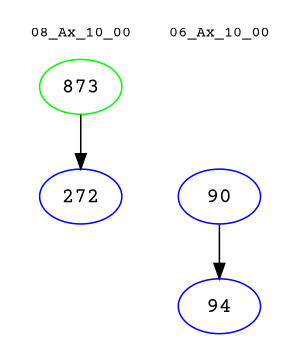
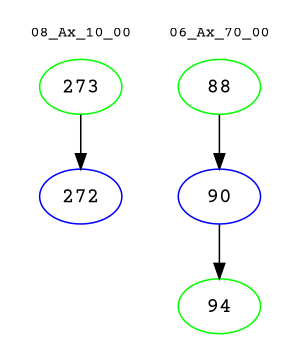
(220, 33) -> (220, 33)
(81, 87) -> (81, 87)
none -> (219, 87)
(219, 306) -> (219, 306)
